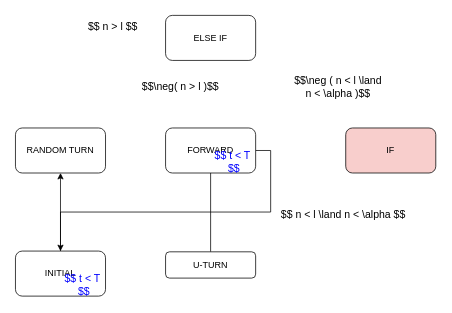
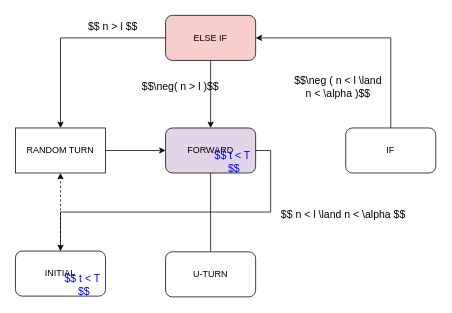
(210, 38) -> (210, 38)
none -> (60, 79)
none -> (390, 82)
none -> (210, 92)
(60, 150) -> (60, 150)
none -> (132, 150)
(210, 150) -> (210, 150)
(390, 150) -> (390, 150)
(60, 194) -> (60, 194)
(210, 265) -> (210, 274)
